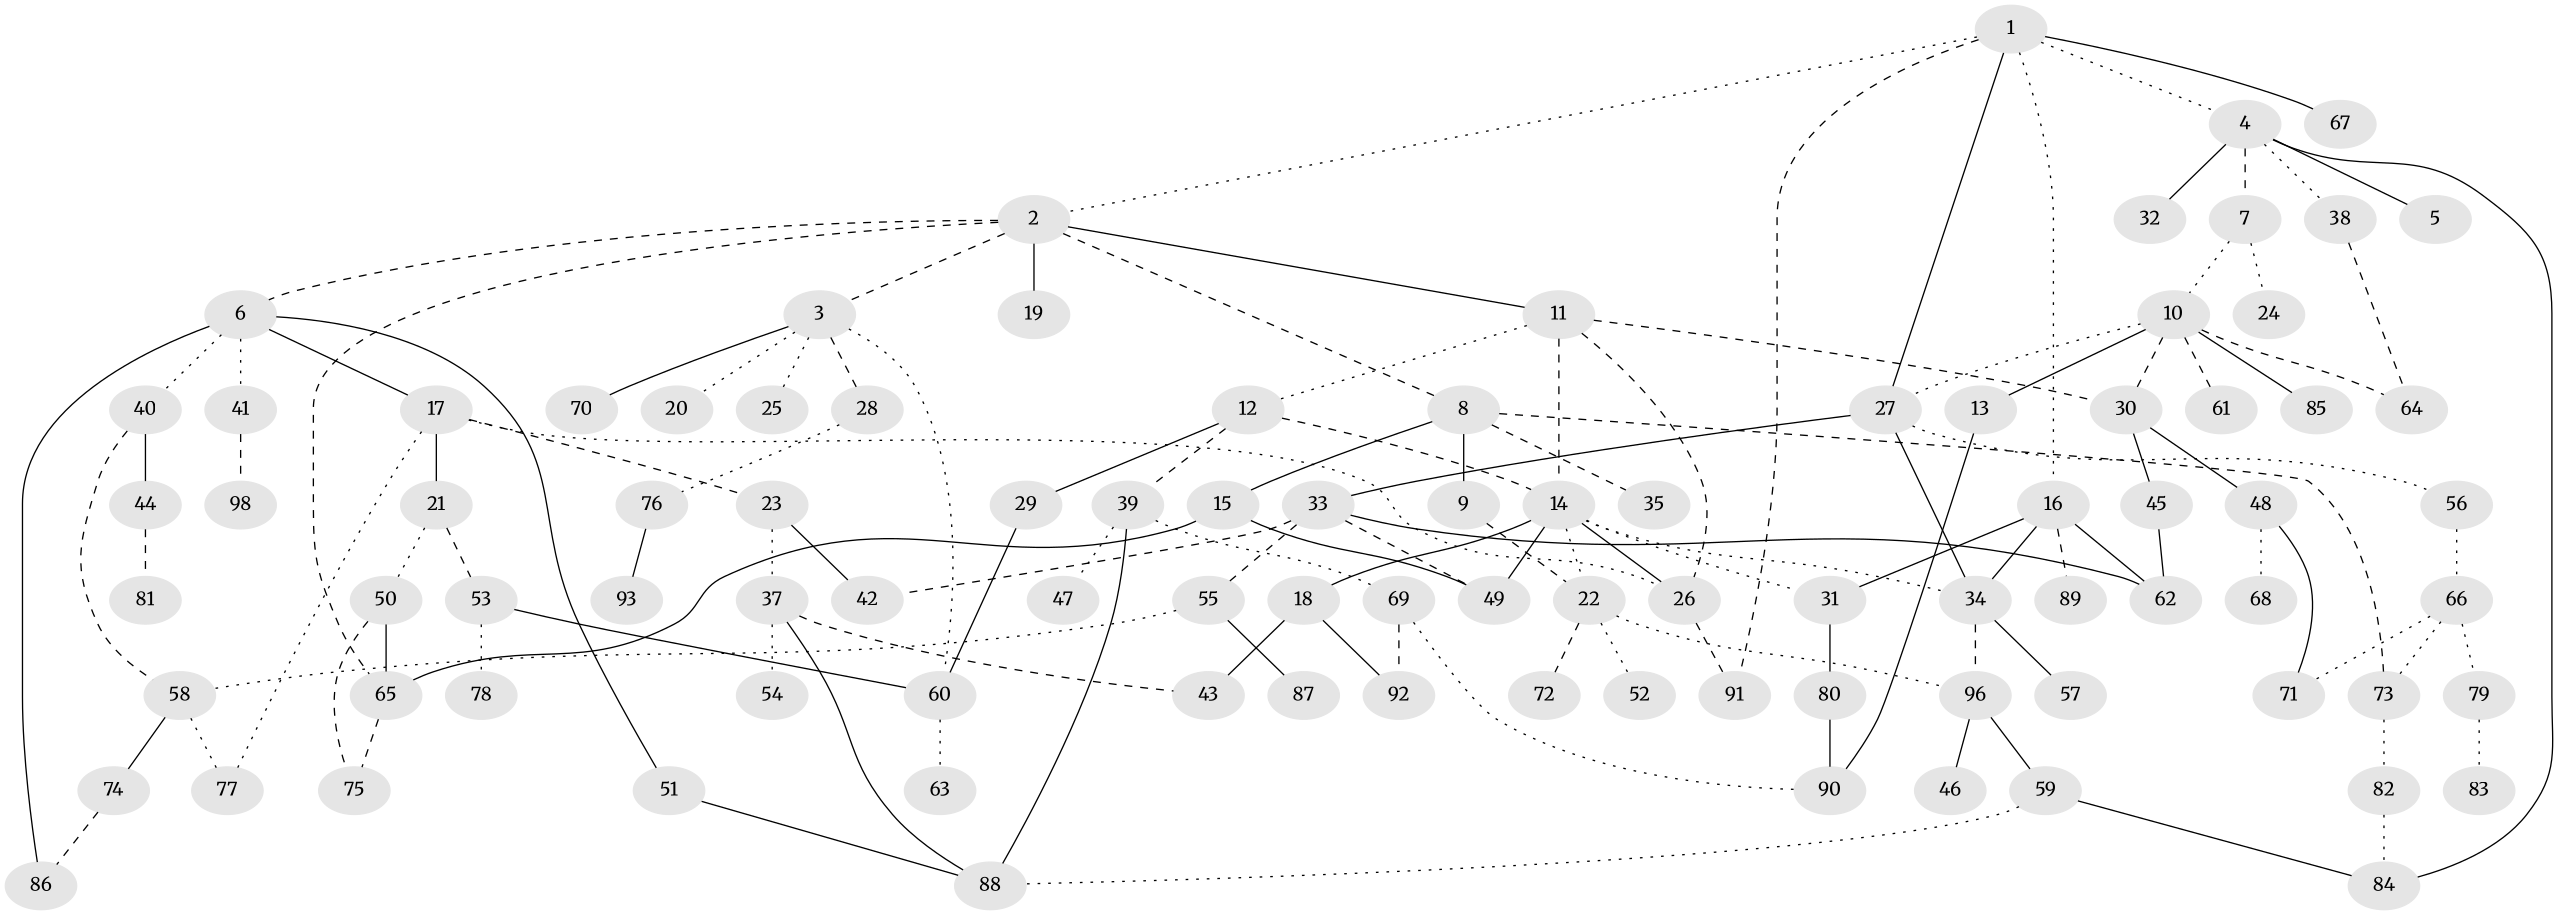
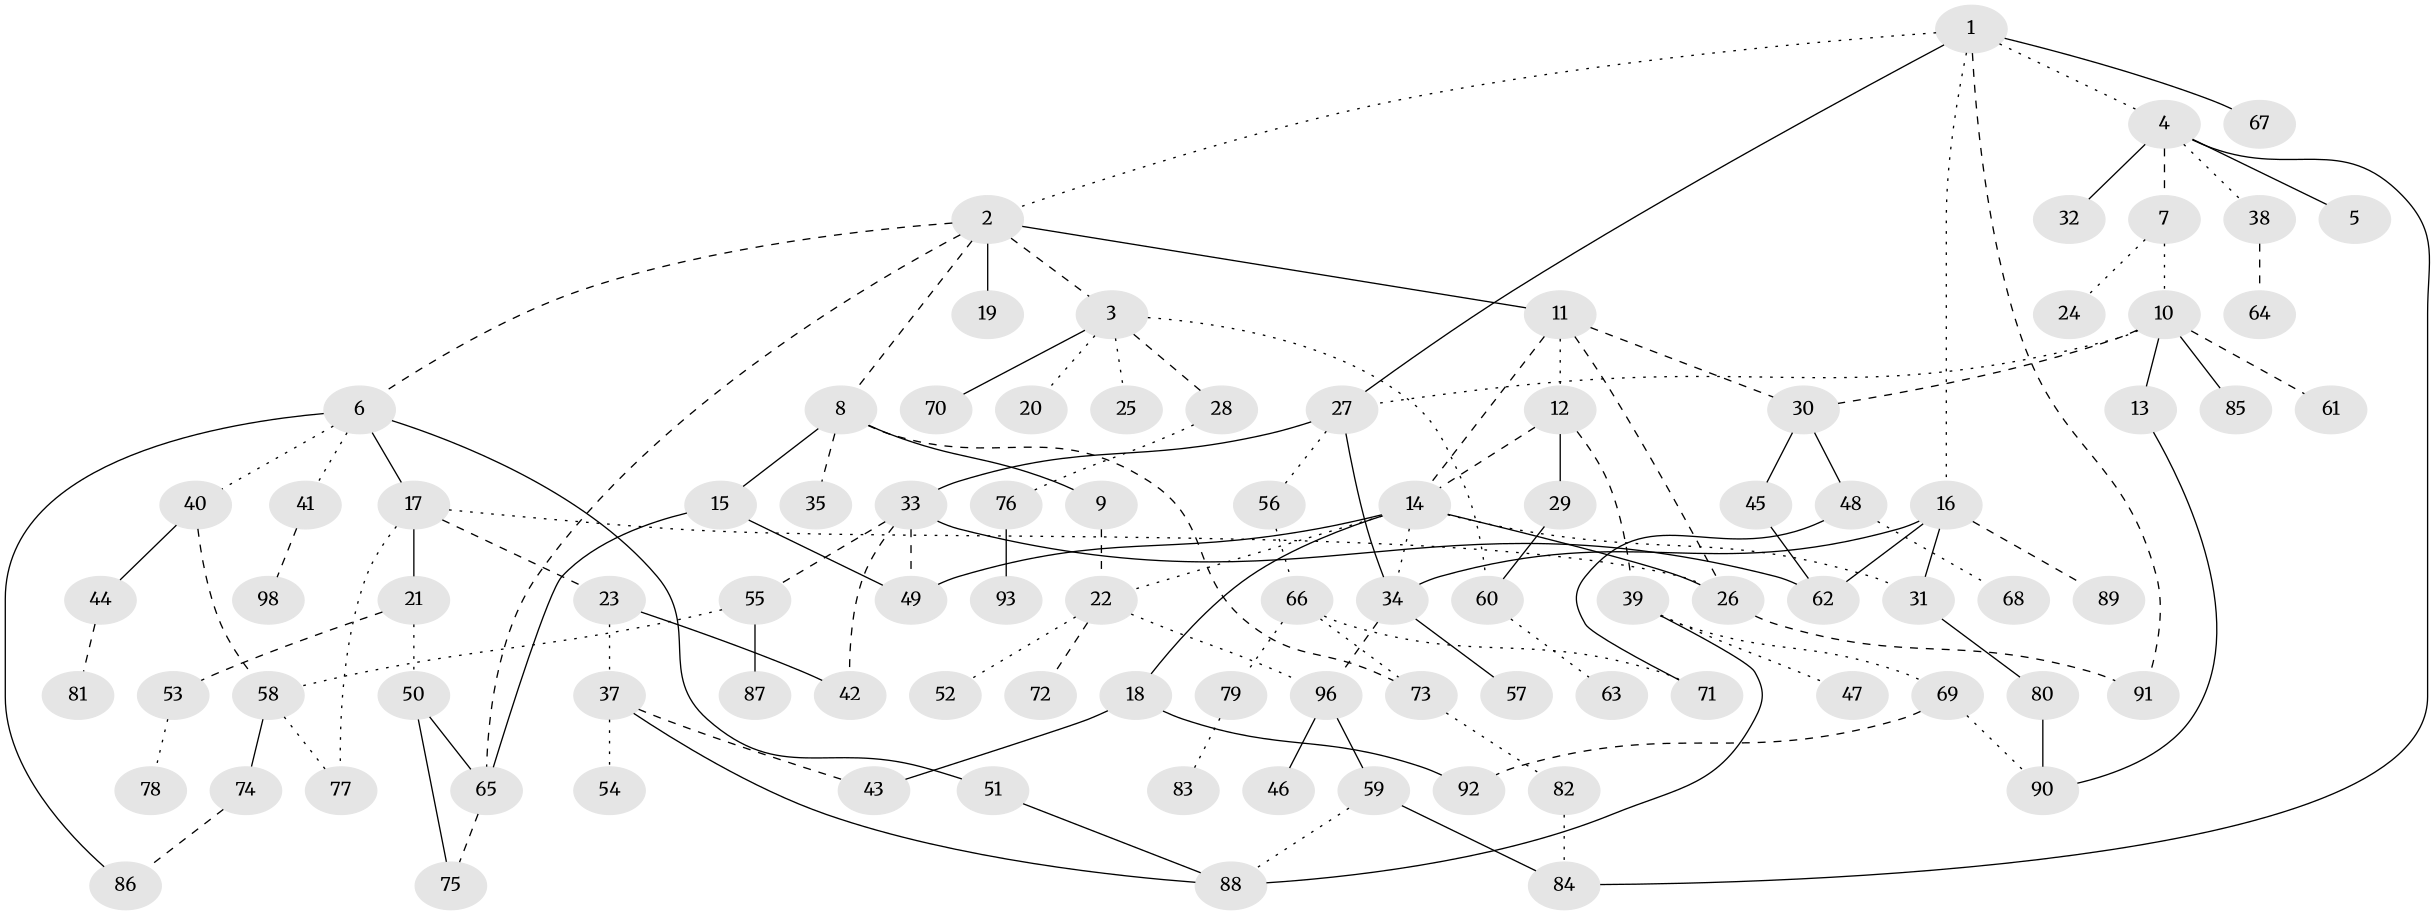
(2293, 362) -> none
(680, 644) -> none
(335, 691) -> (432, 791)
